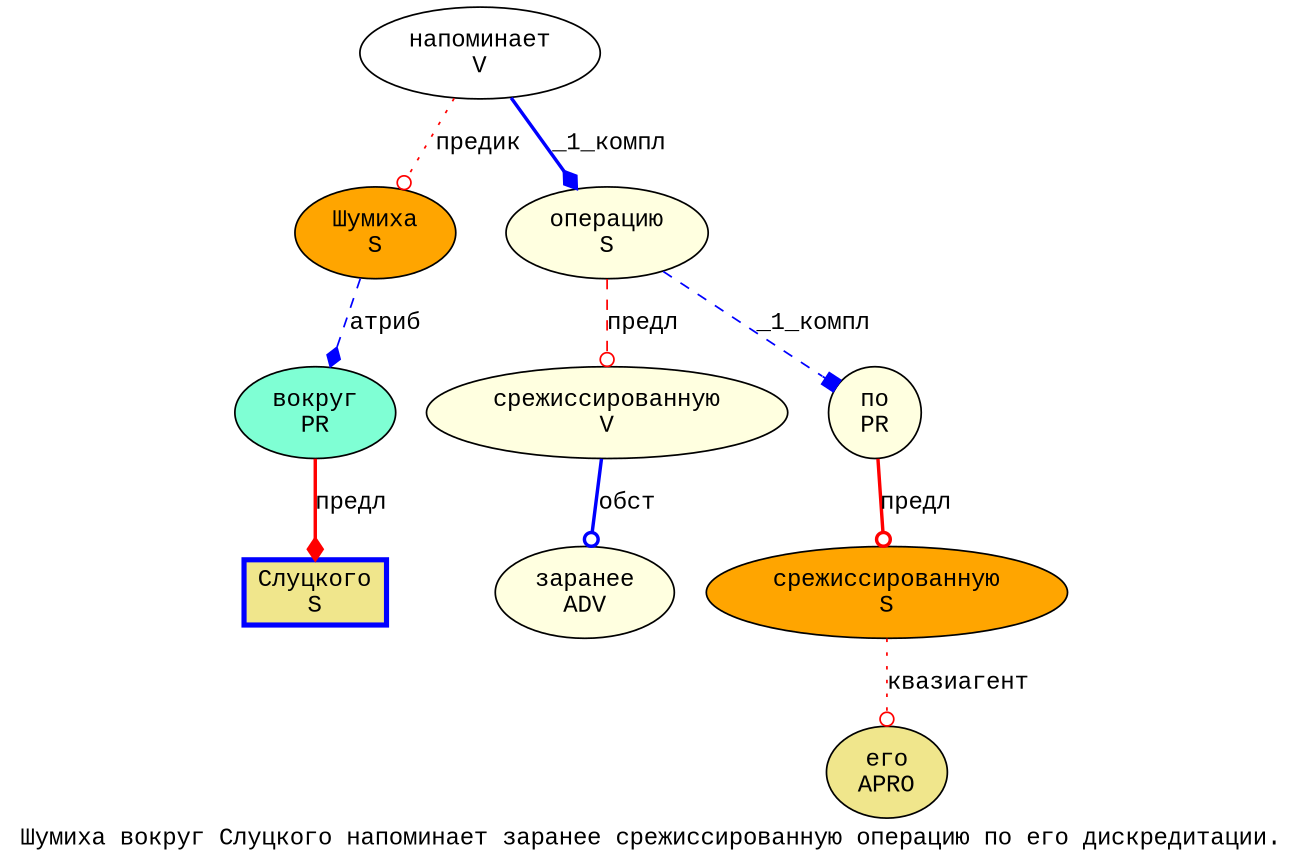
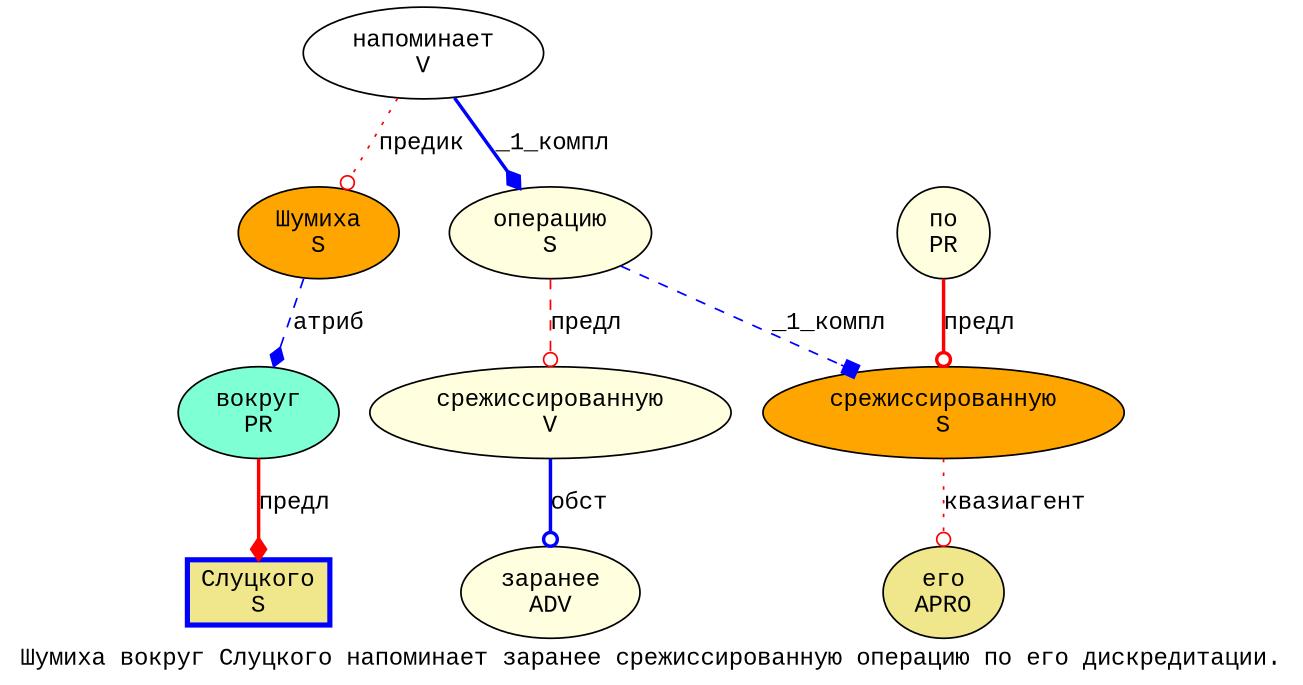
(743, 324) -> (731, 315)
